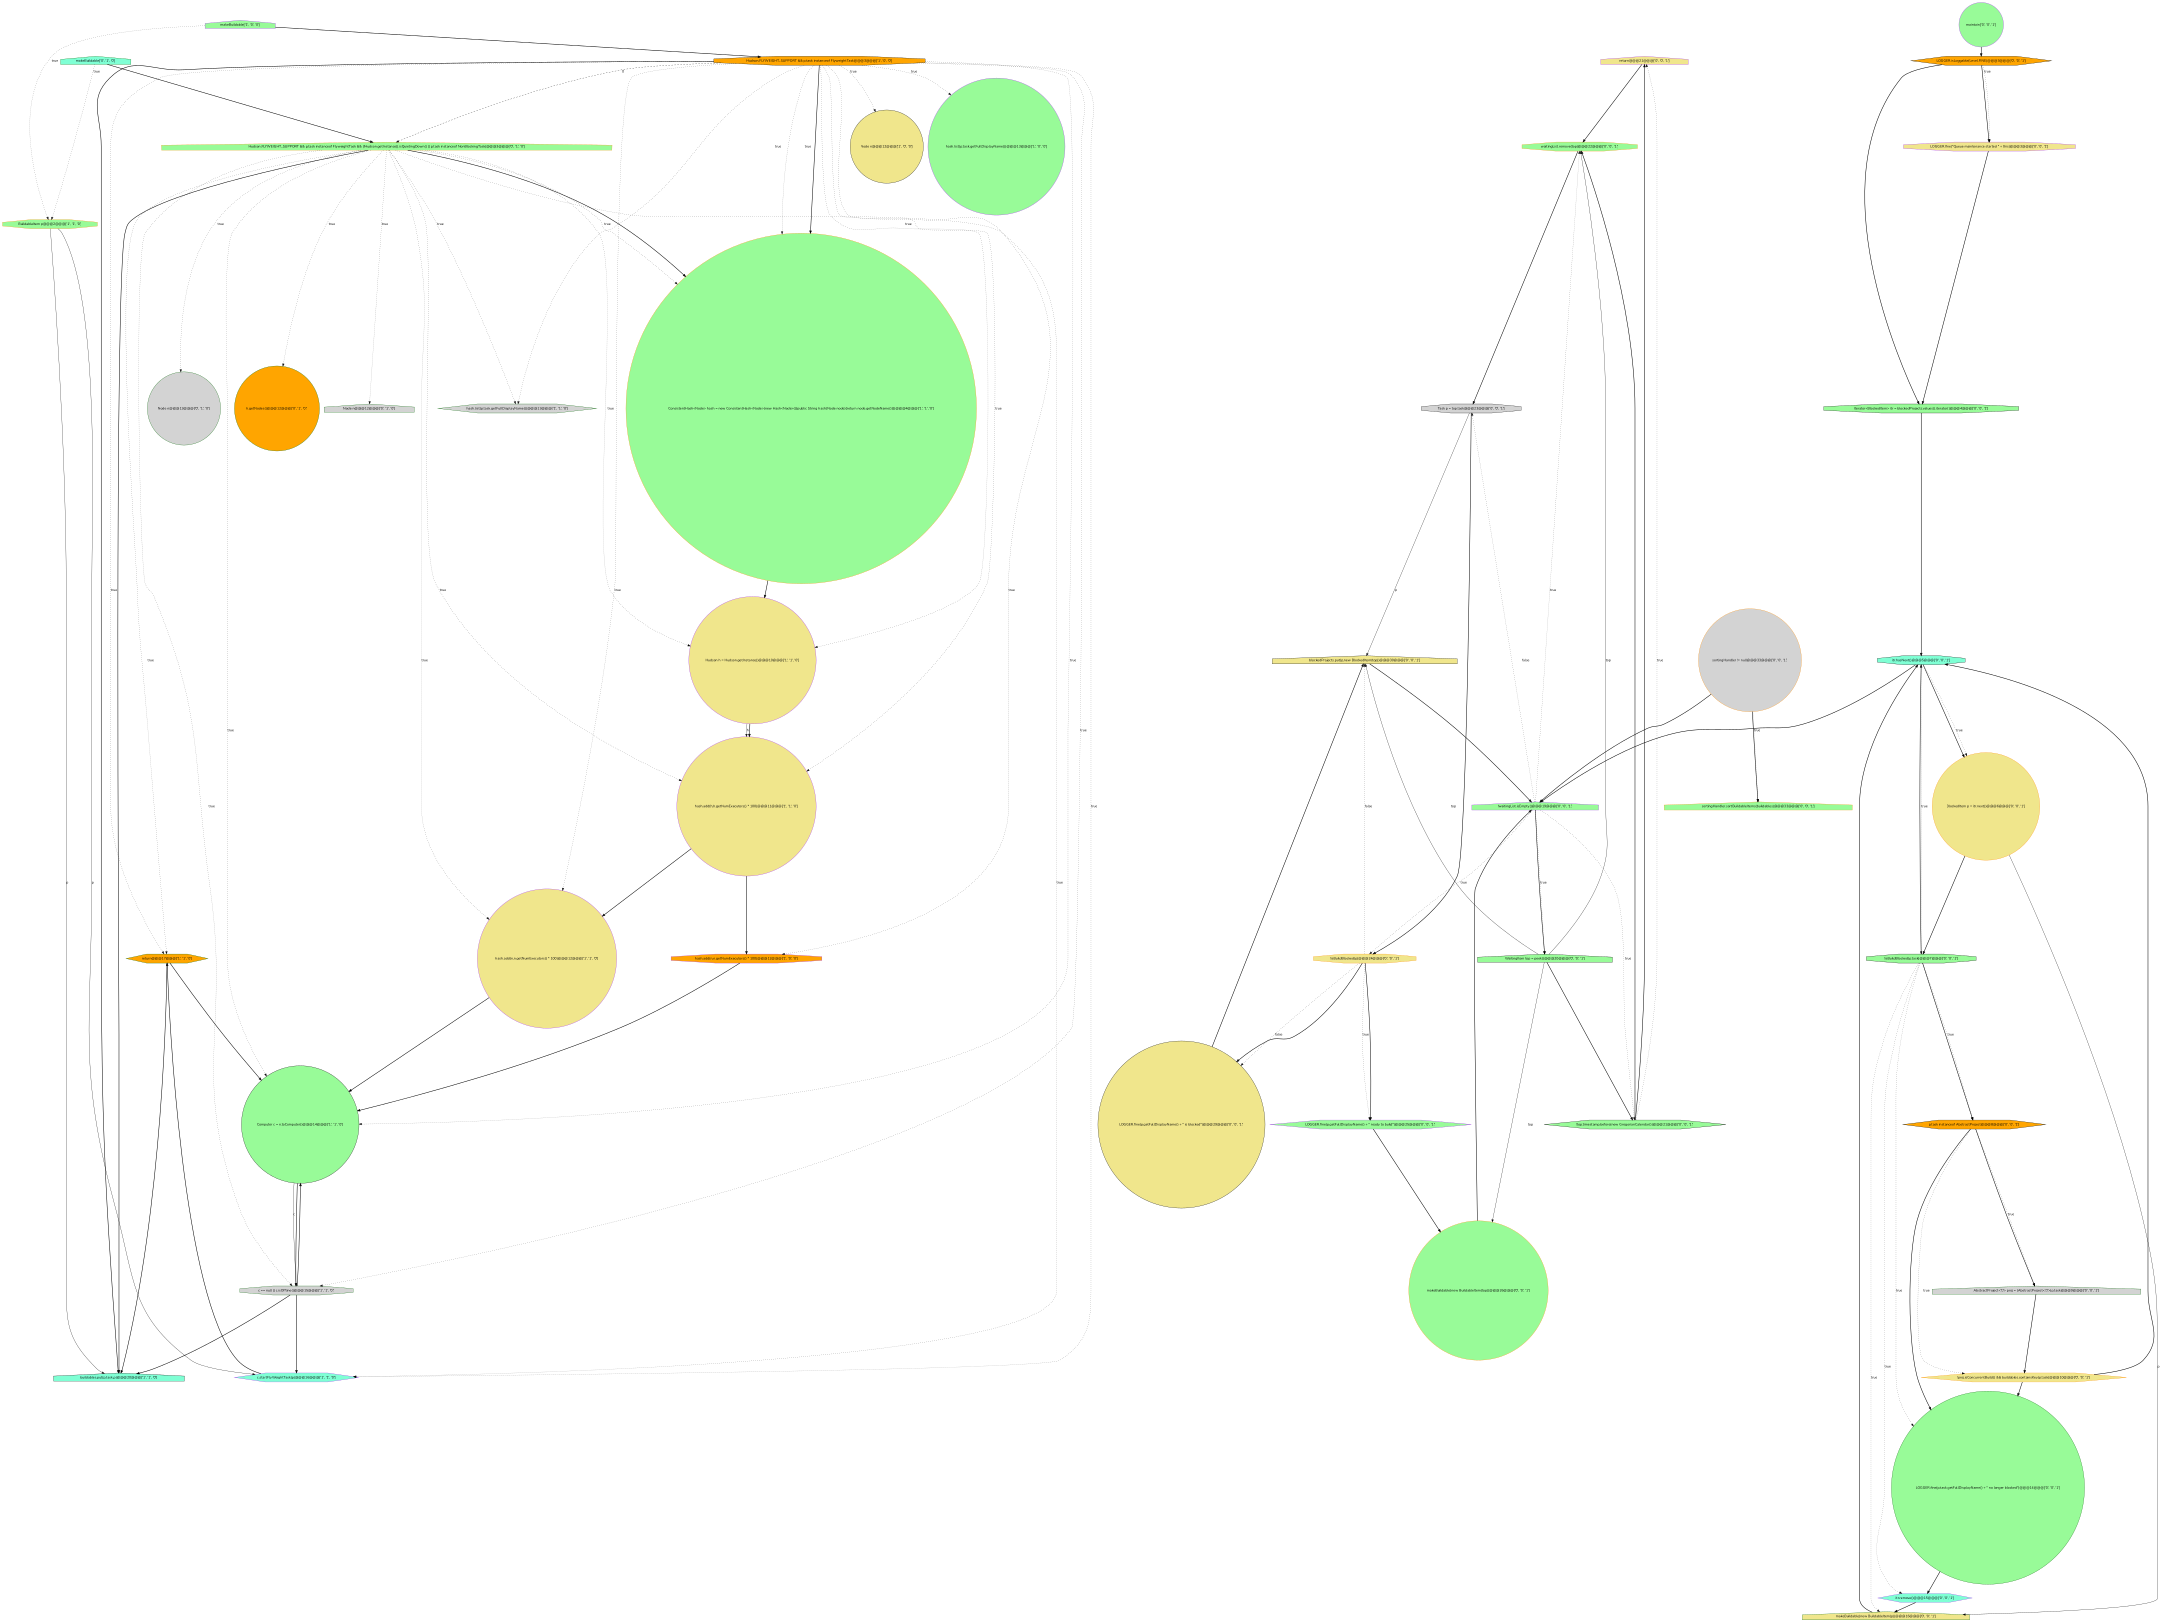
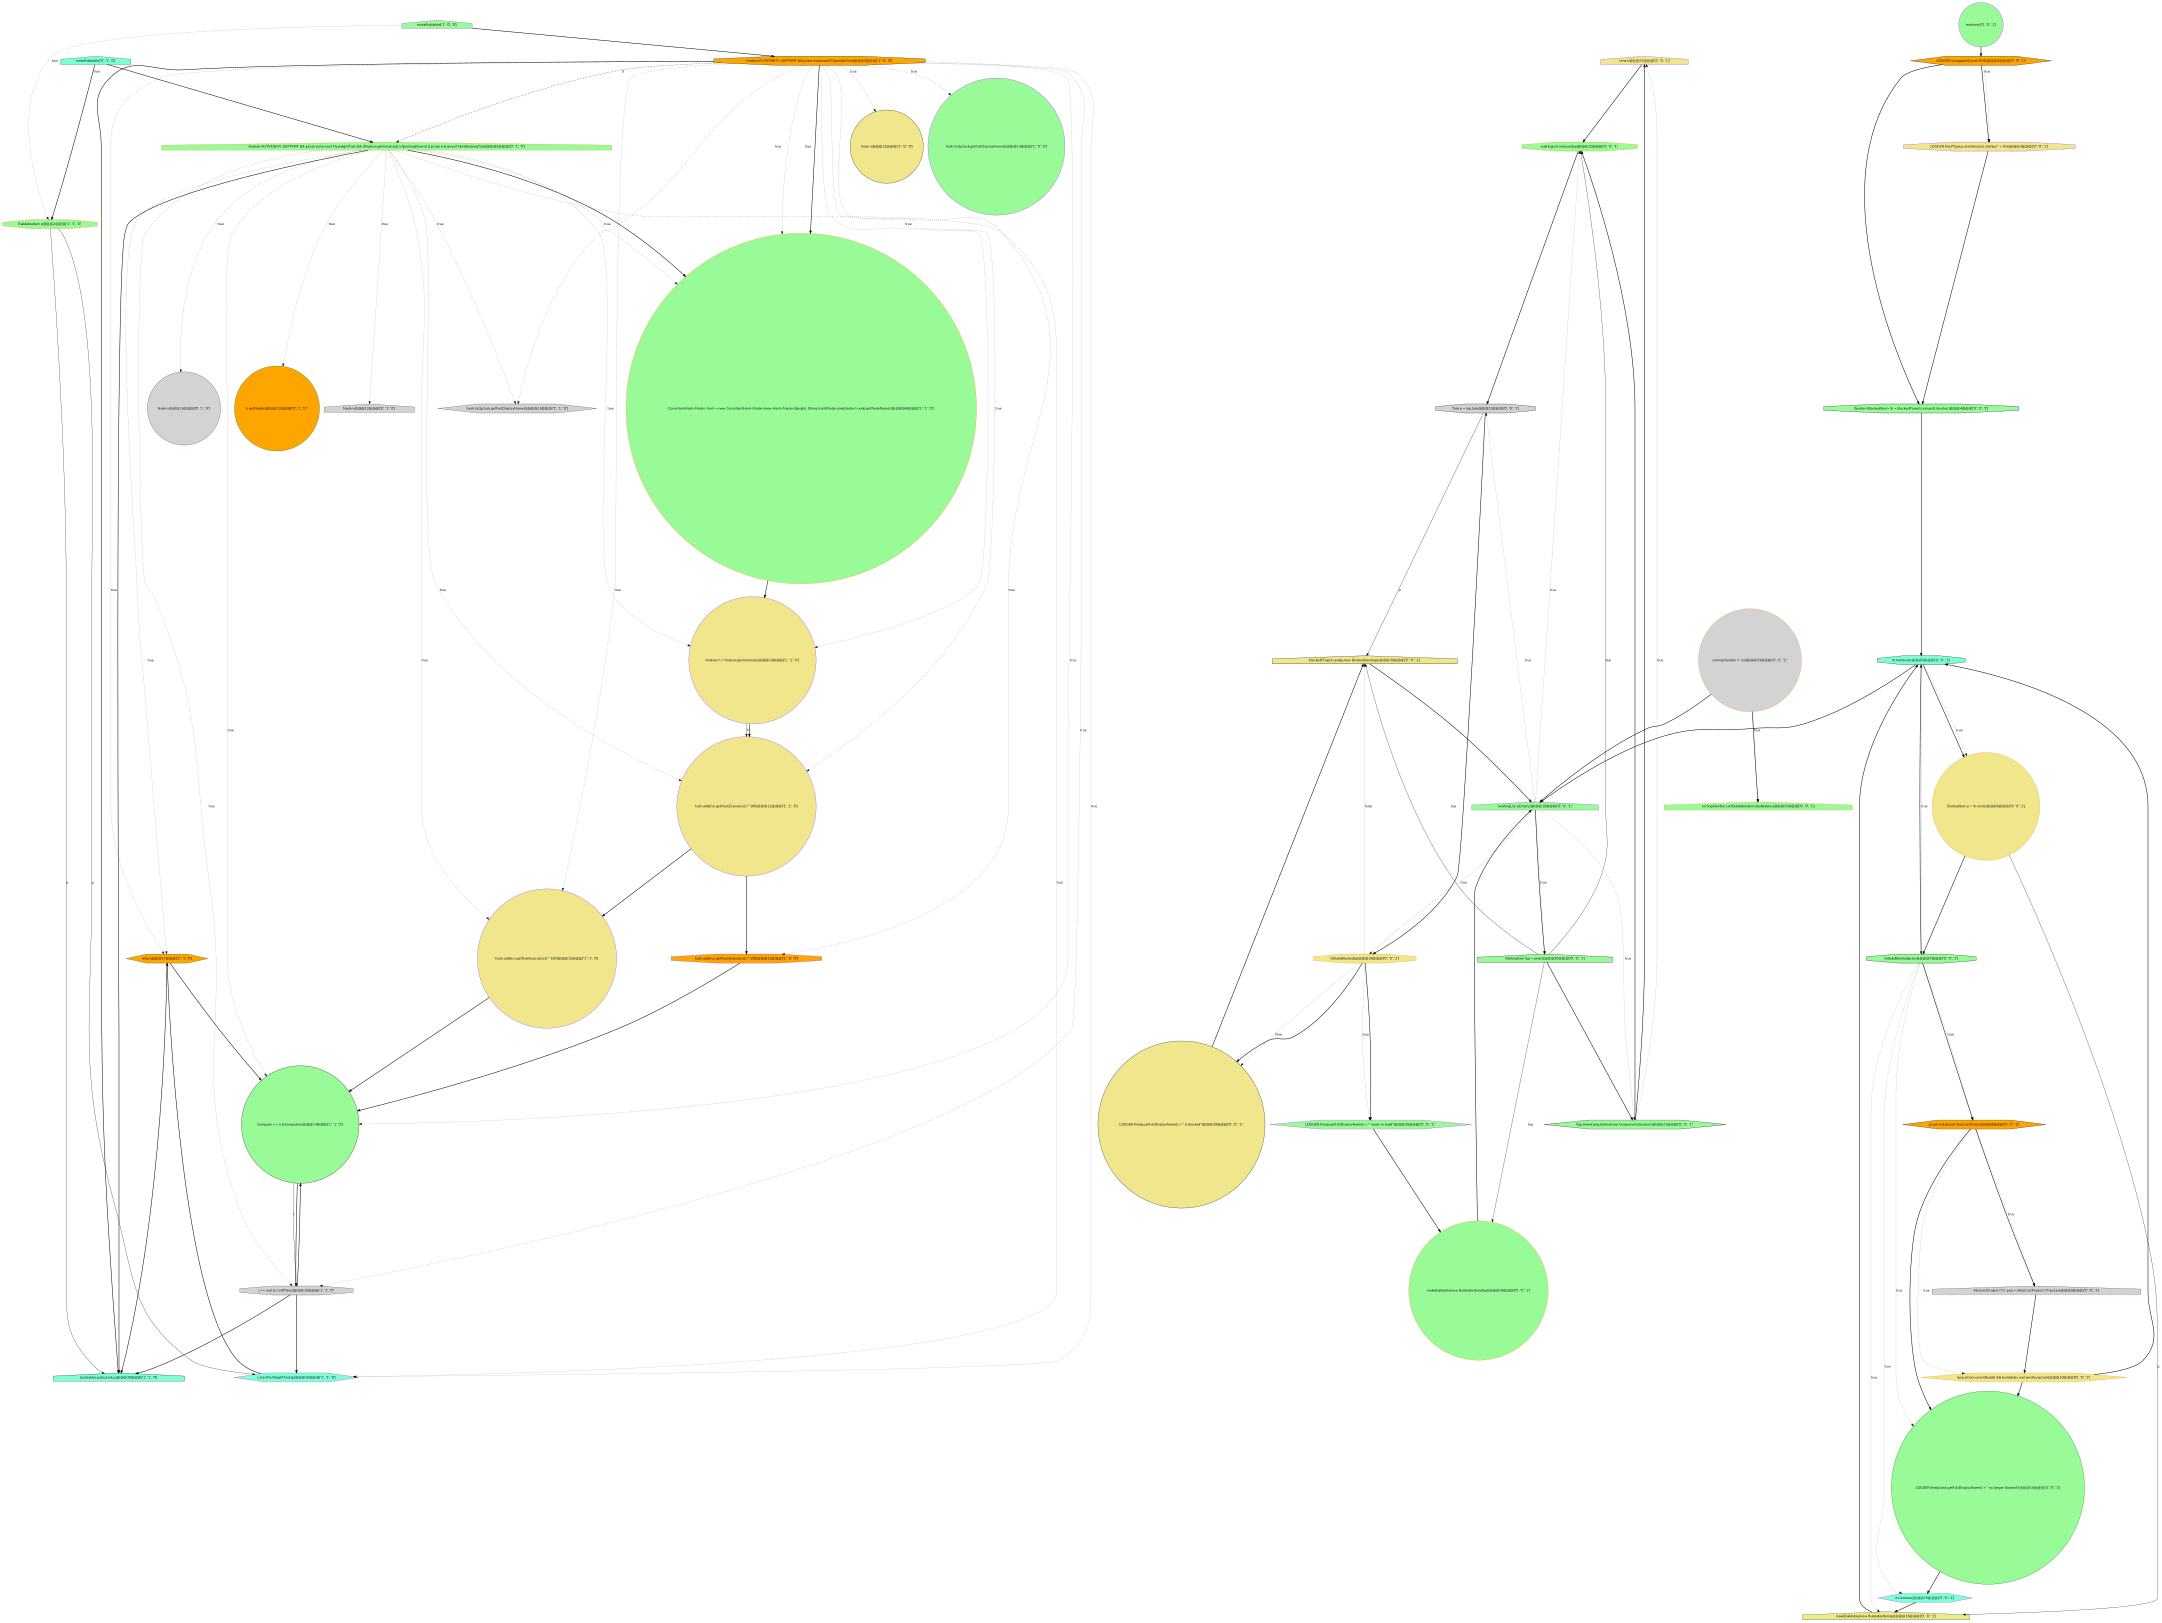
(74, 141) -> (74, 141)
(1526, 660) -> (1528, 660)
